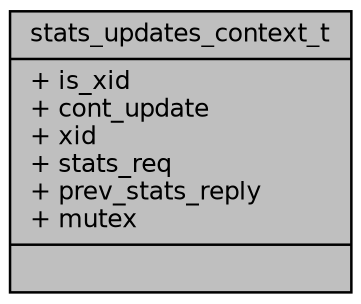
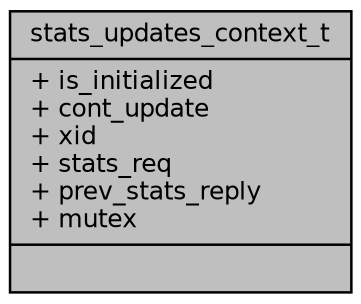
(80, 82) -> (122, 82)
